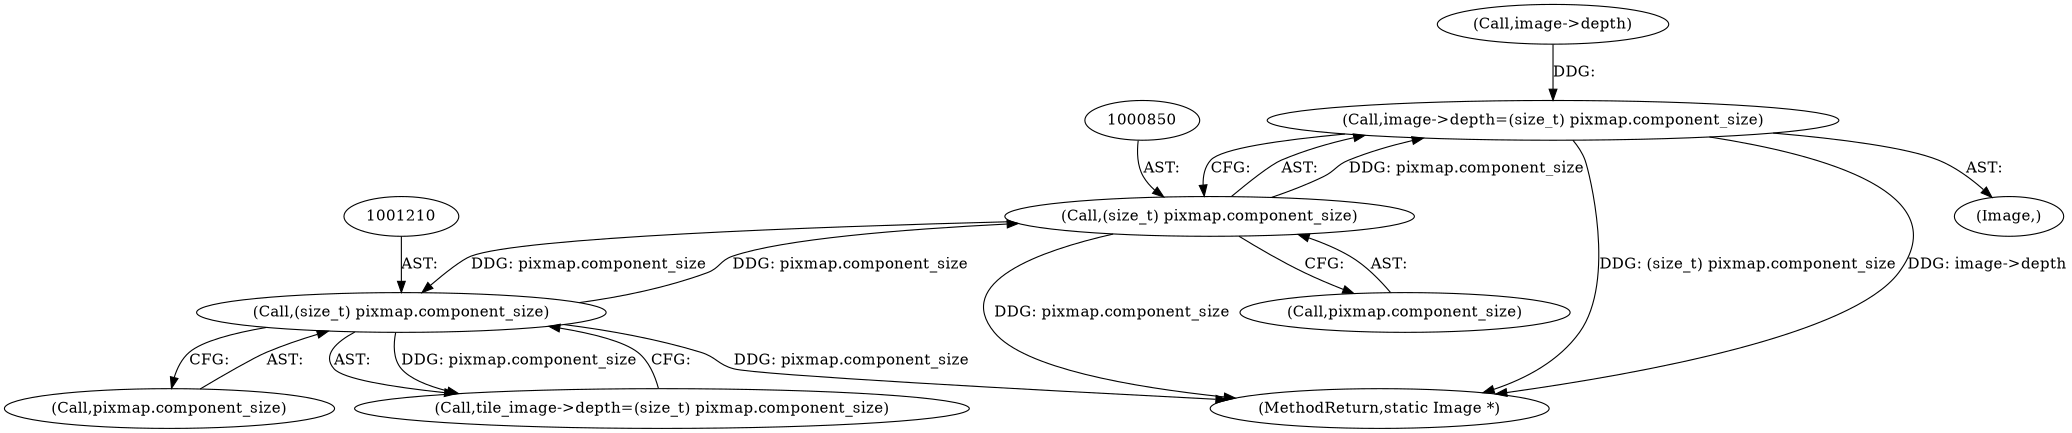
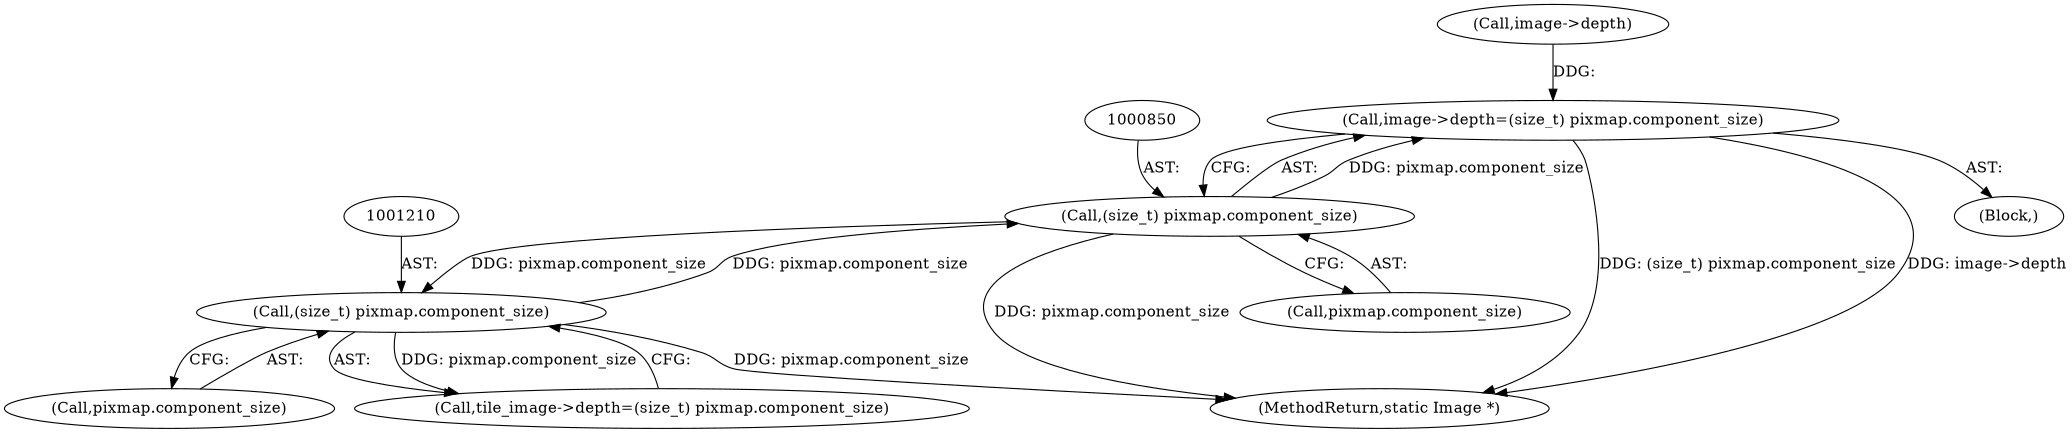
(2009, 216) -> (2009, 216)
